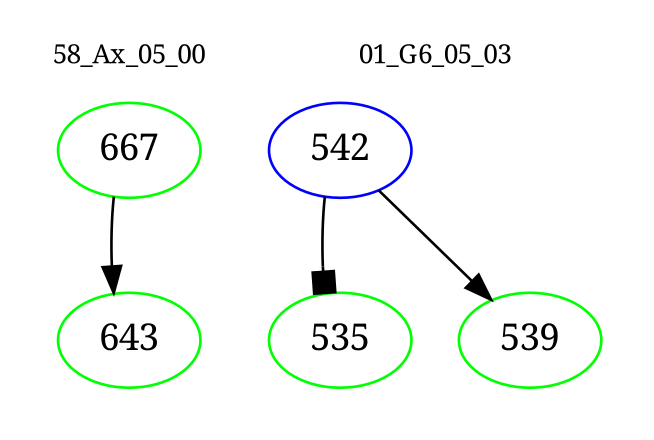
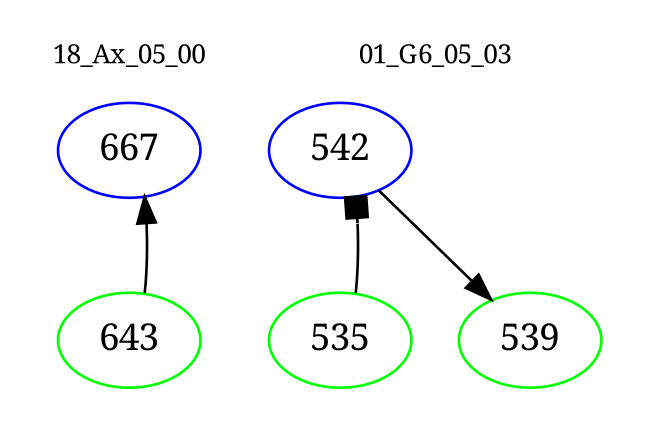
(129, 57) -> (129, 57)
(129, 150) -> (129, 150)
(112, 232) -> (147, 258)
(323, 232) -> (358, 258)
